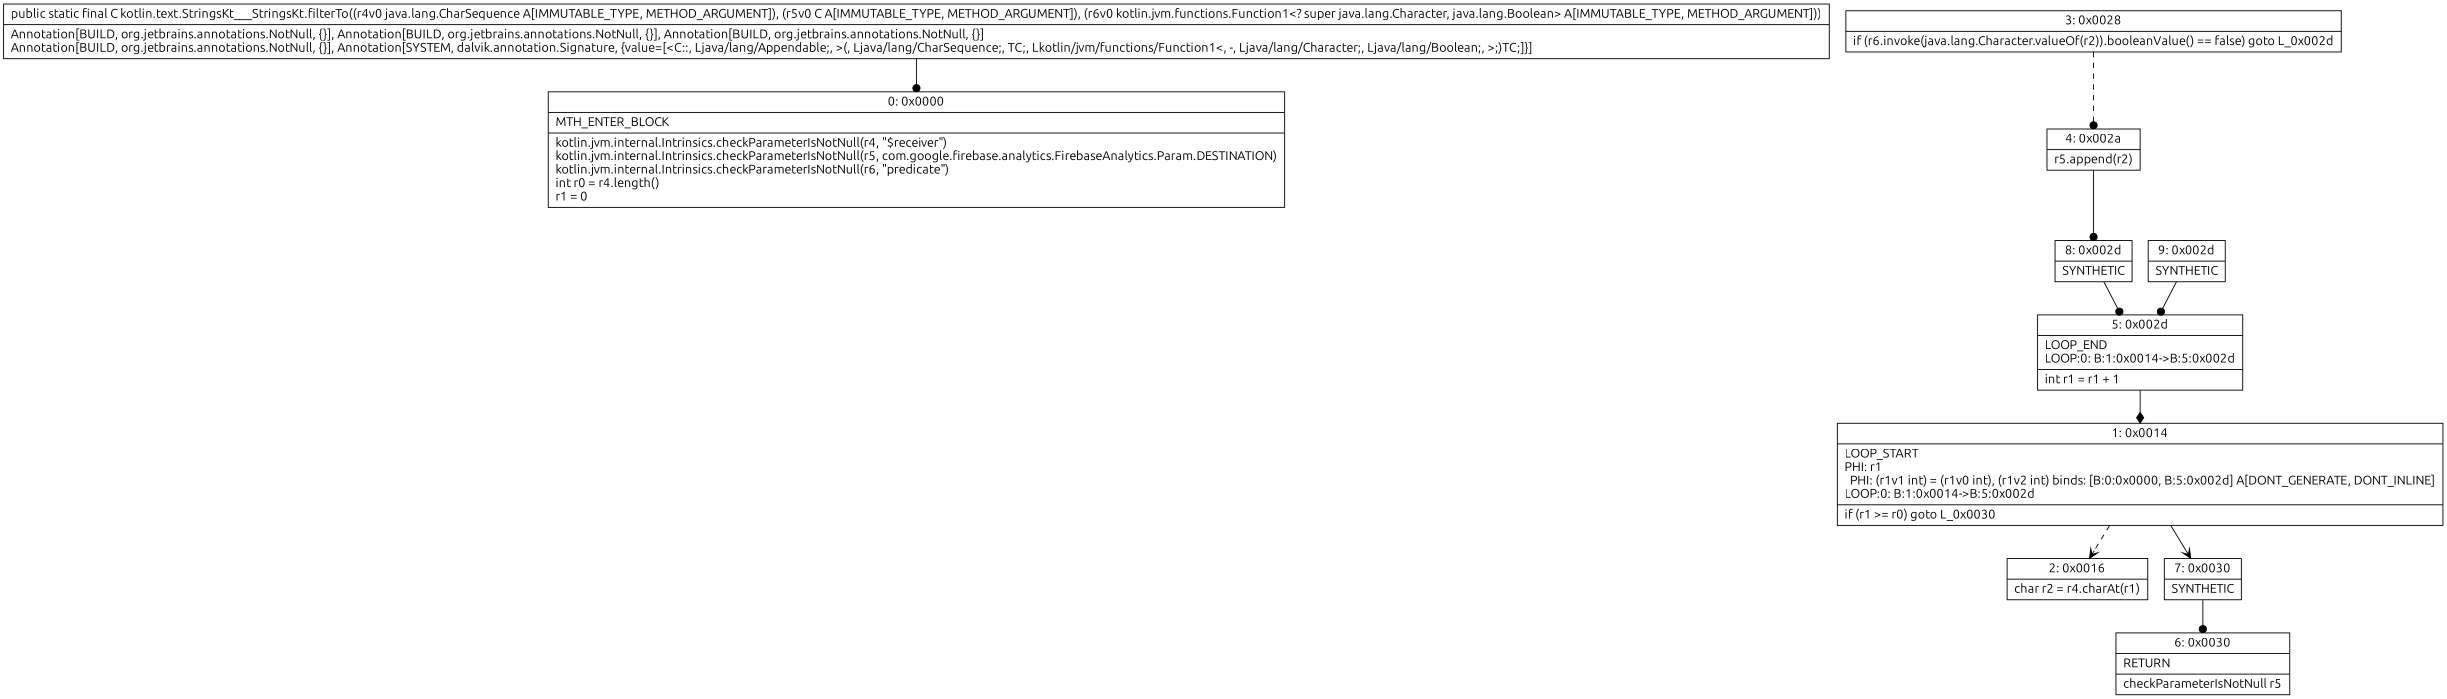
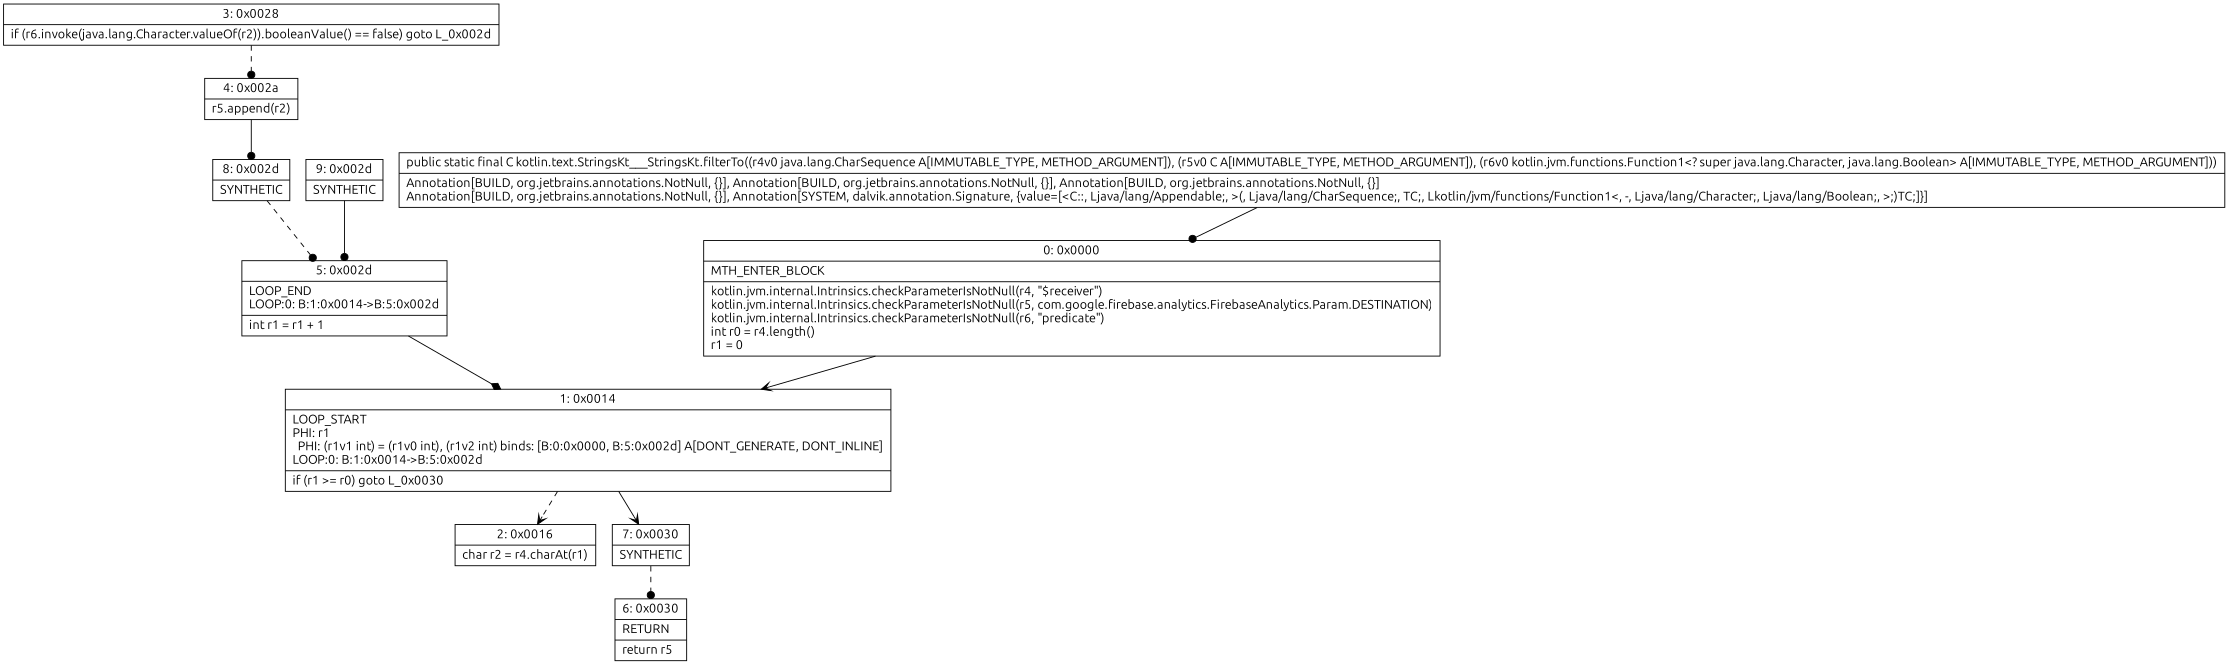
(2111, 295) -> (289, 228)
none -> (823, 371)
(2203, 613) -> (651, 579)
(2203, 684) -> (648, 650)
